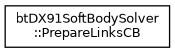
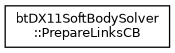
(87, 27) -> (87, 27)
